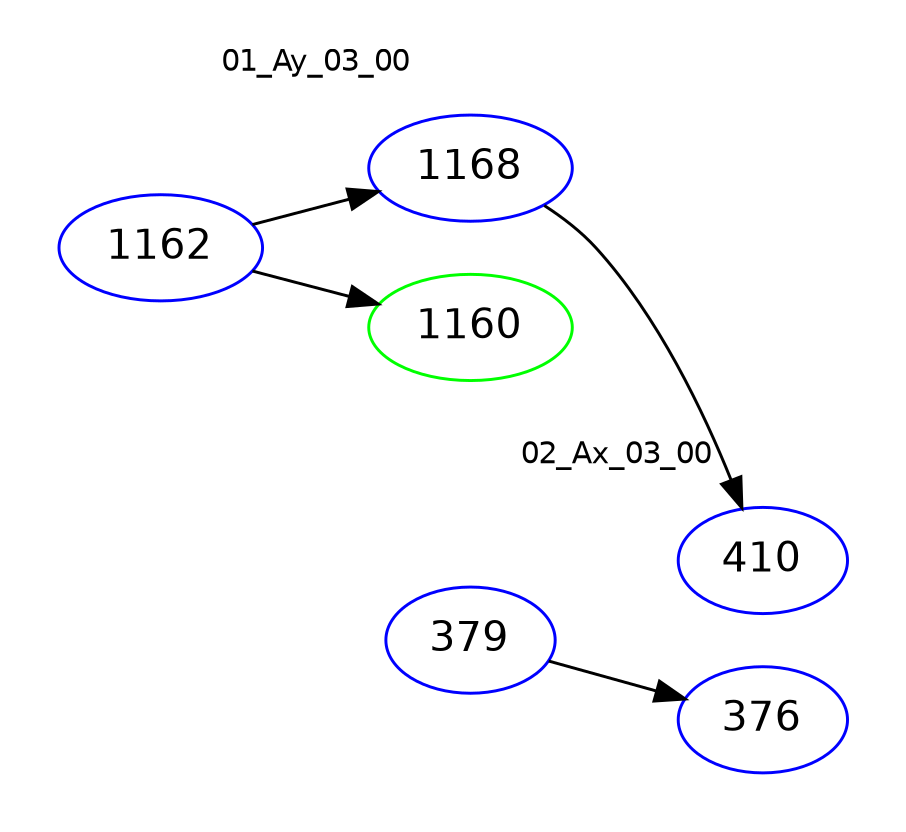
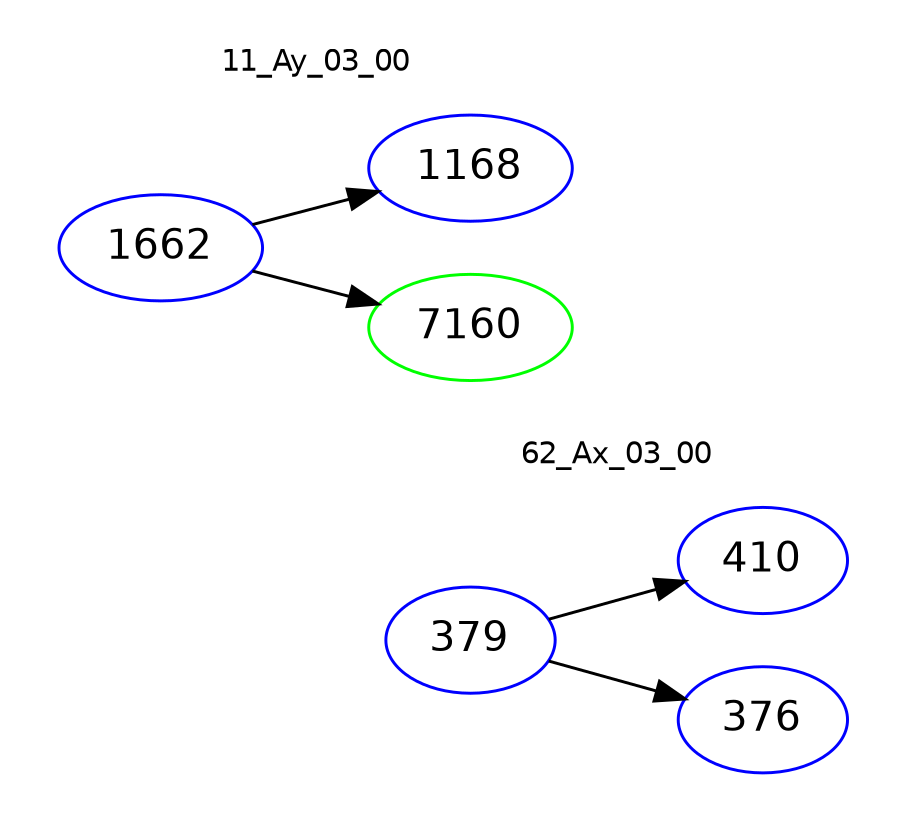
(316, 63) -> (316, 63)
(161, 248) -> (161, 248)
(471, 327) -> (471, 327)
(656, 329) -> (603, 604)
(617, 456) -> (617, 456)
